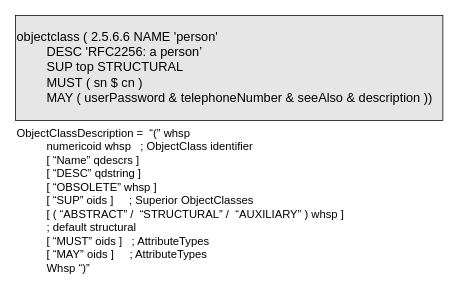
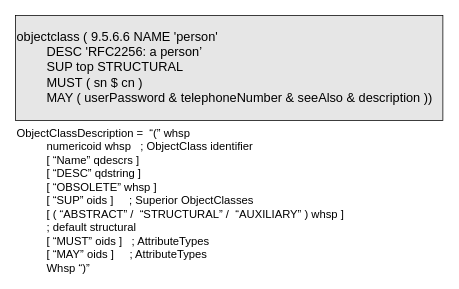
(160, 68) -> (160, 68)
